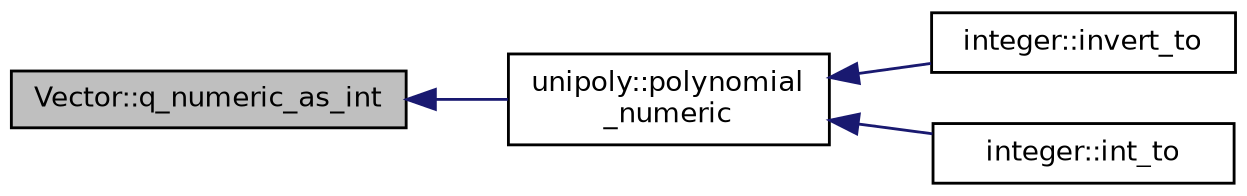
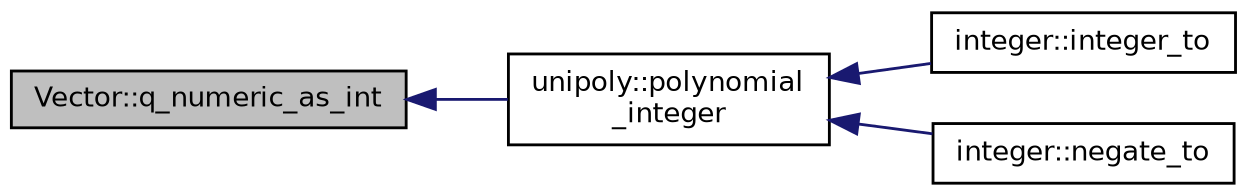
(1084, 43) -> (1084, 43)
(669, 99) -> (669, 99)
(1084, 153) -> (1084, 153)
